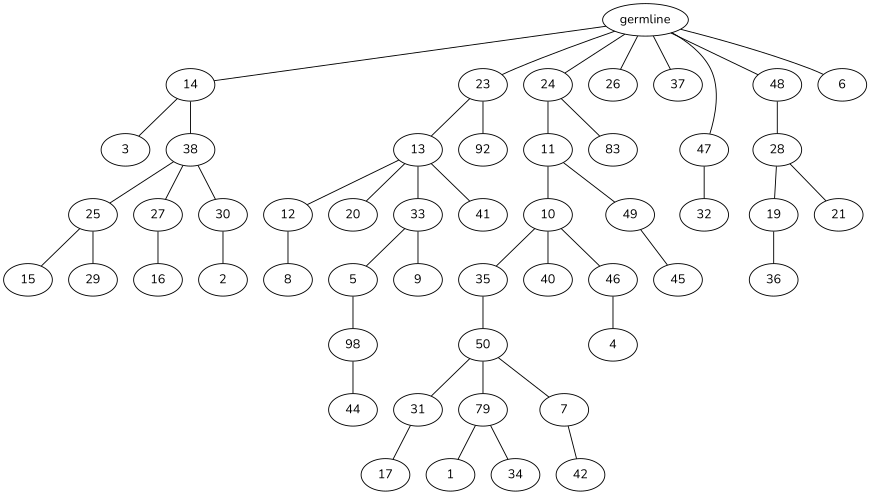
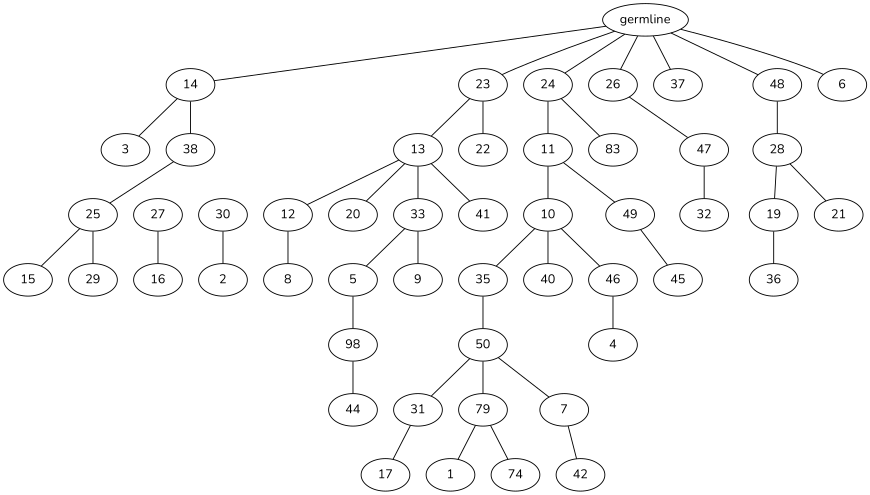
(713, 75) -> (658, 117)
(483, 150) -> (483, 150)
(174, 182) -> none
(207, 182) -> none
(515, 475) -> (515, 475)
